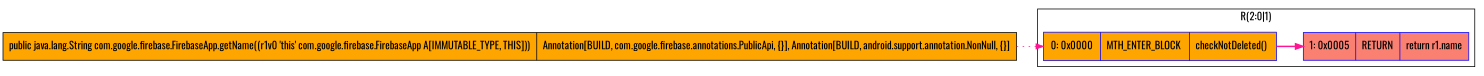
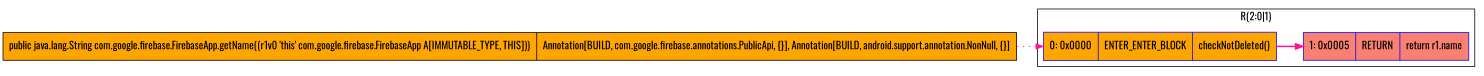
(1144, 46) -> (1145, 46)
